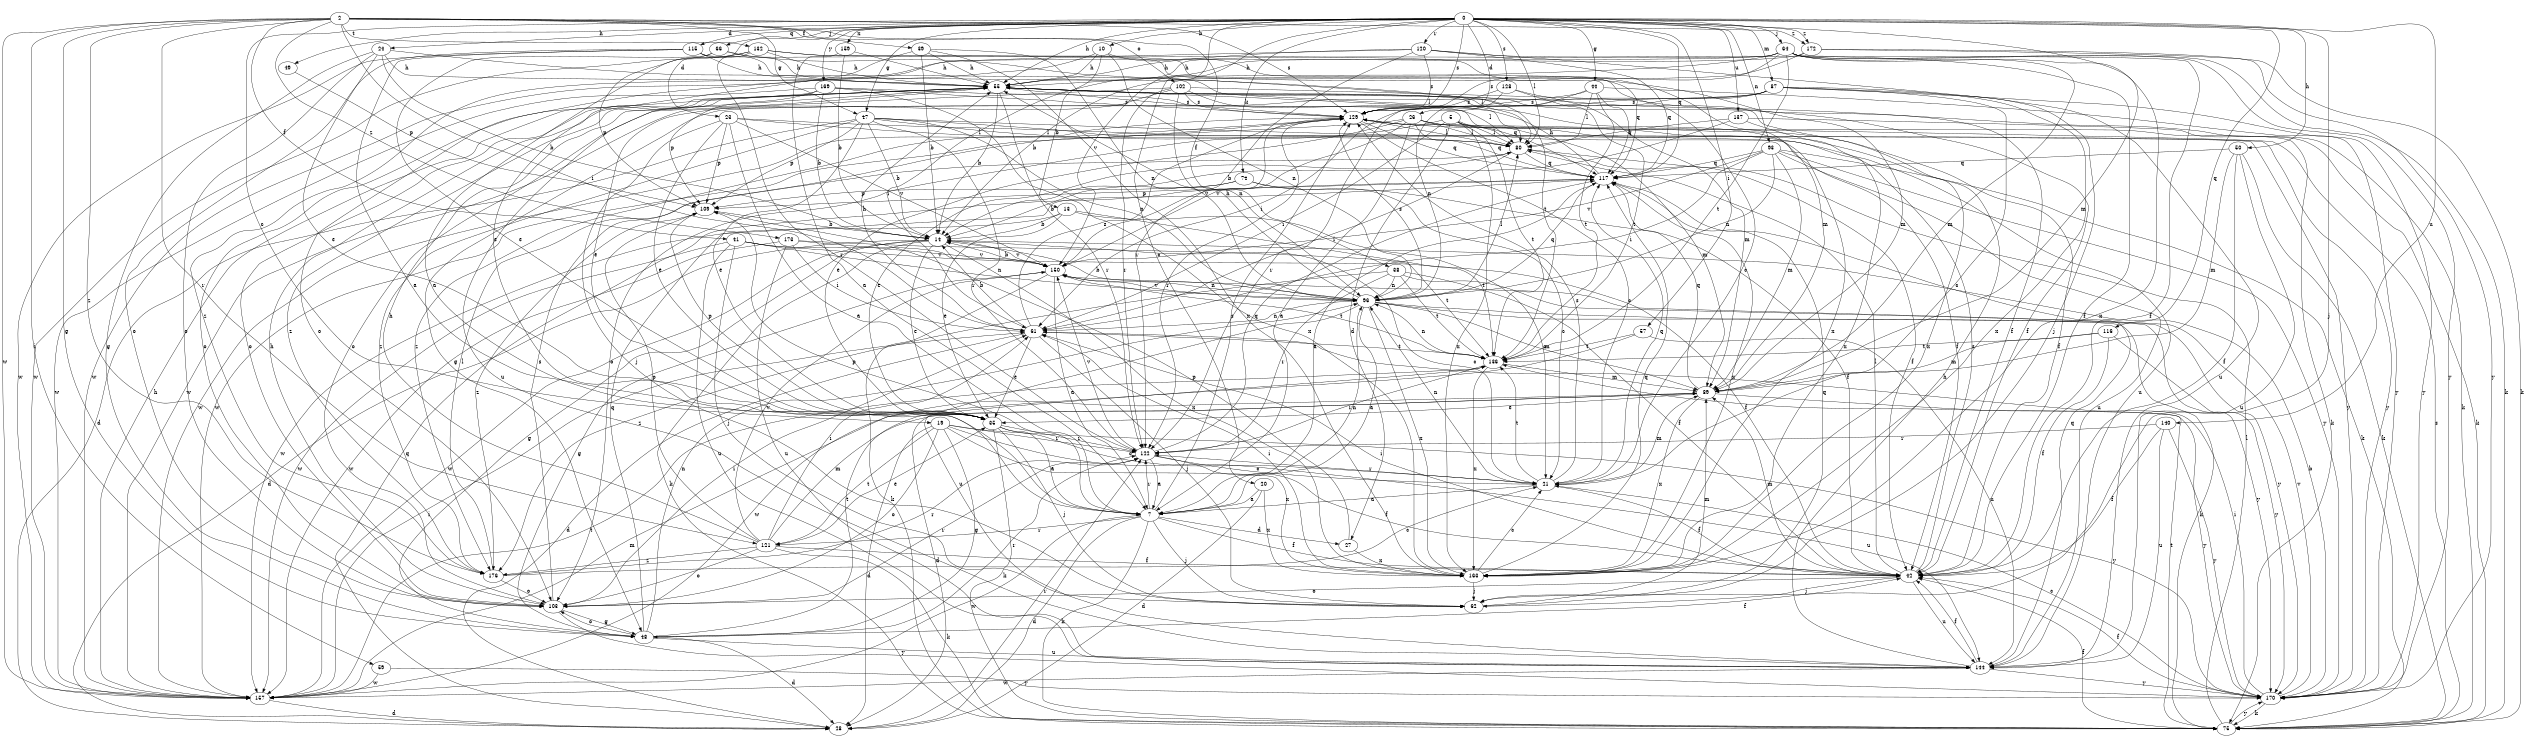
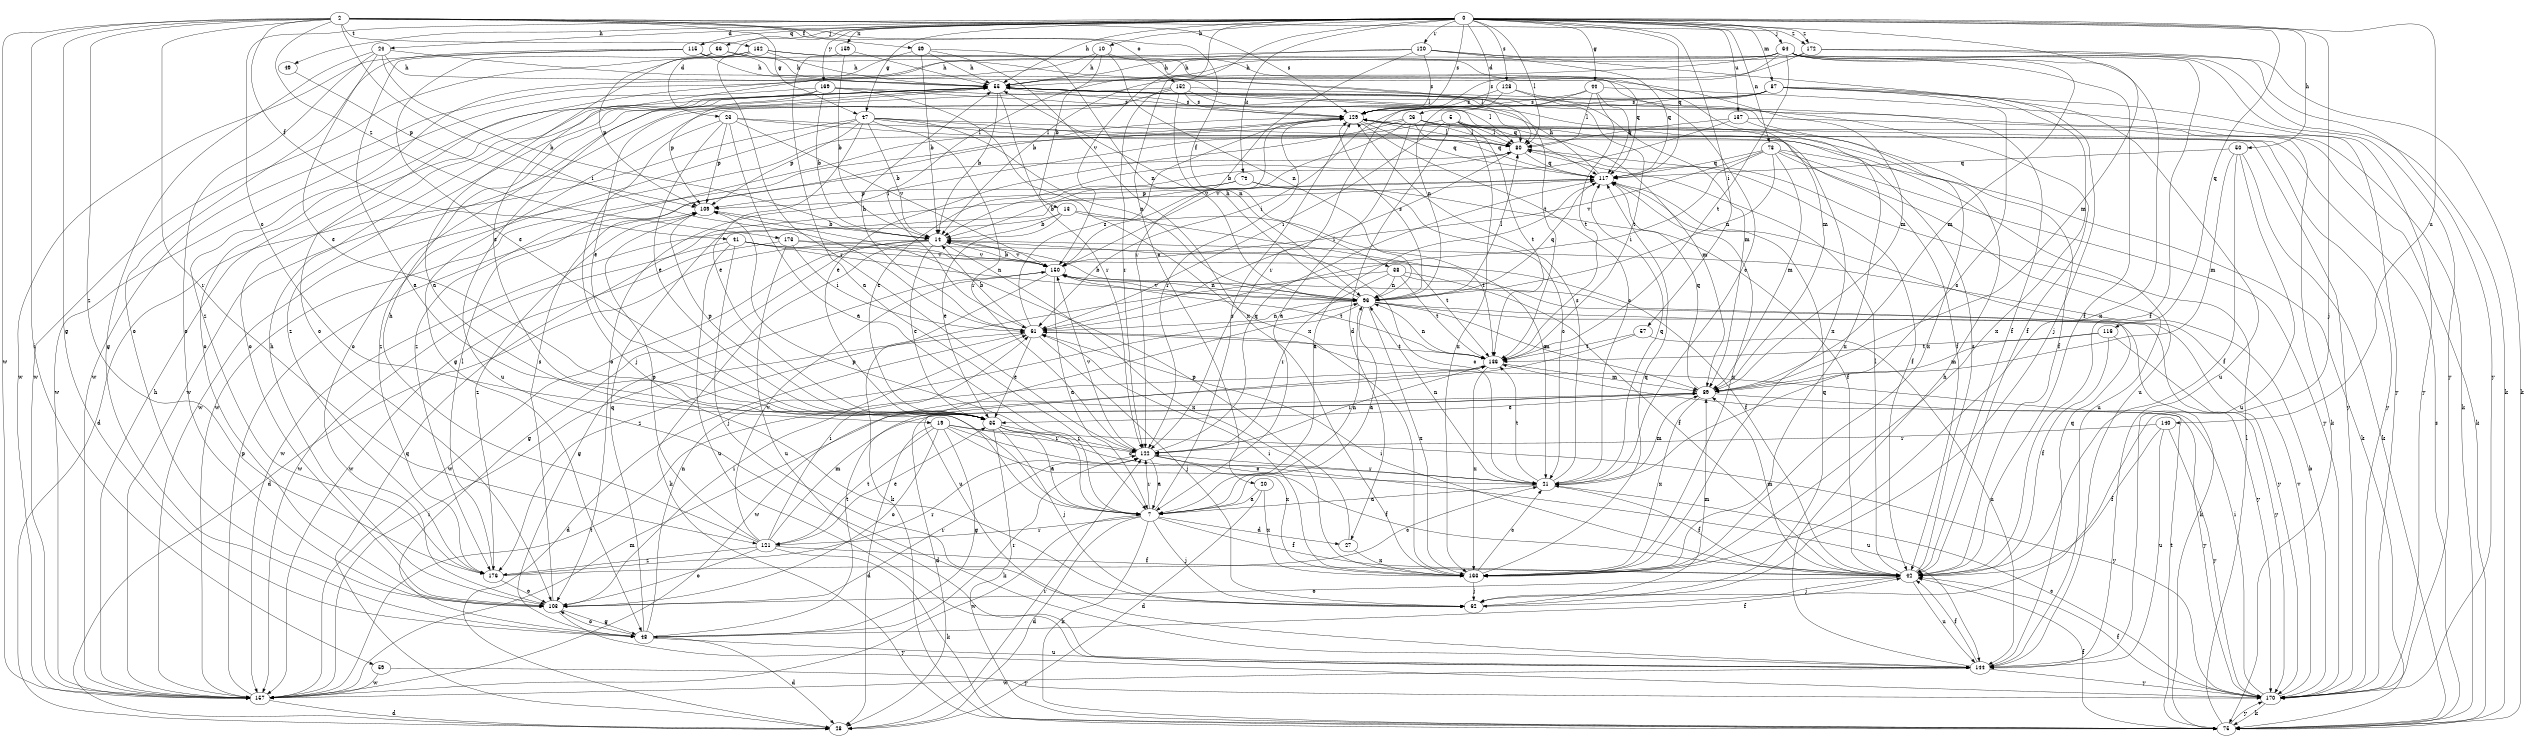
(1181, 87) -> (1181, 87)
(1771, 148) -> (1771, 148)
none -> (307, 353)
